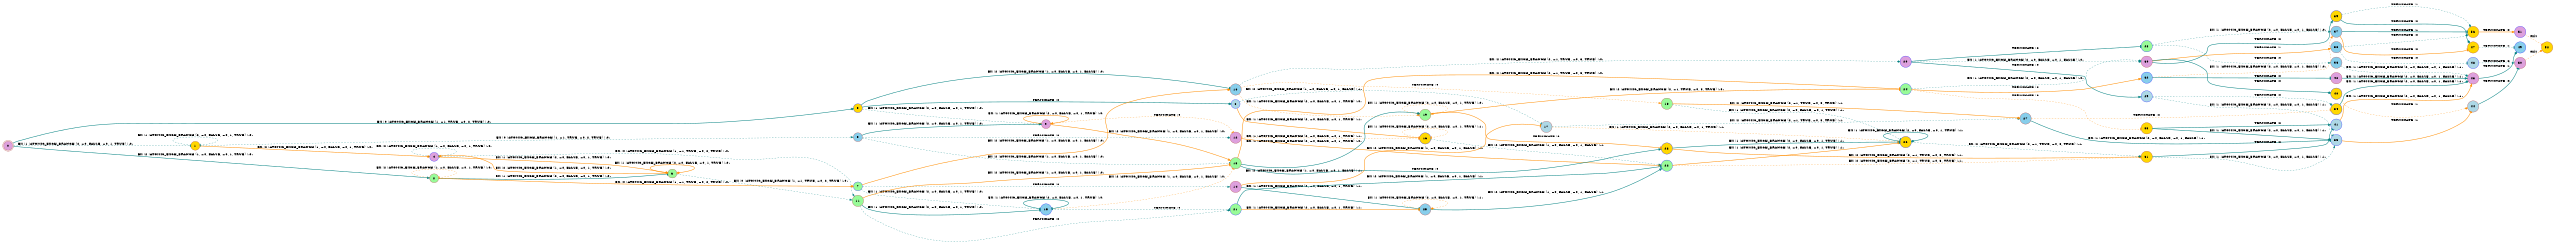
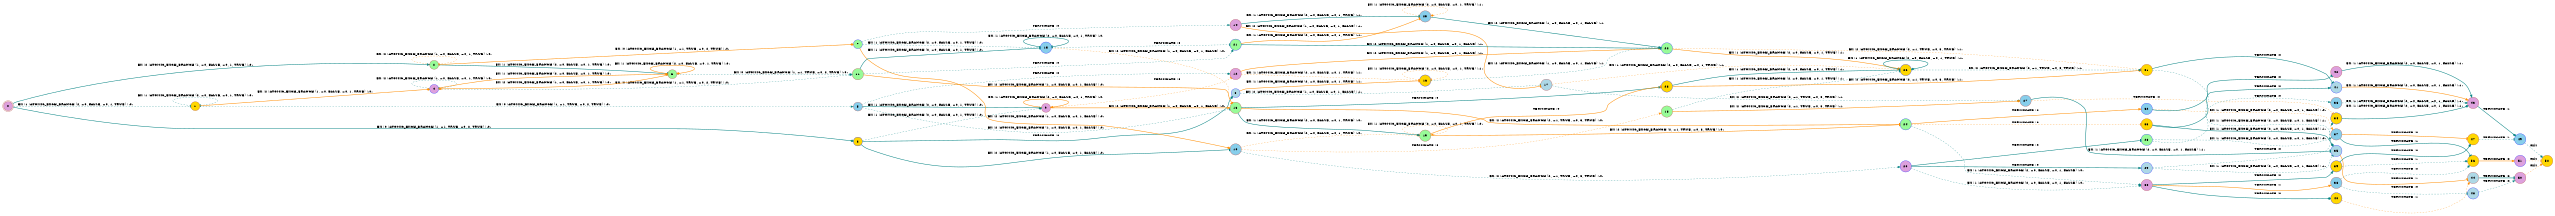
none -> (2533, 149)
